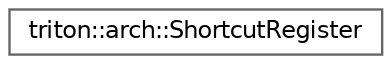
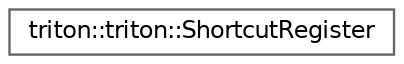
(196, 32) -> (202, 32)
